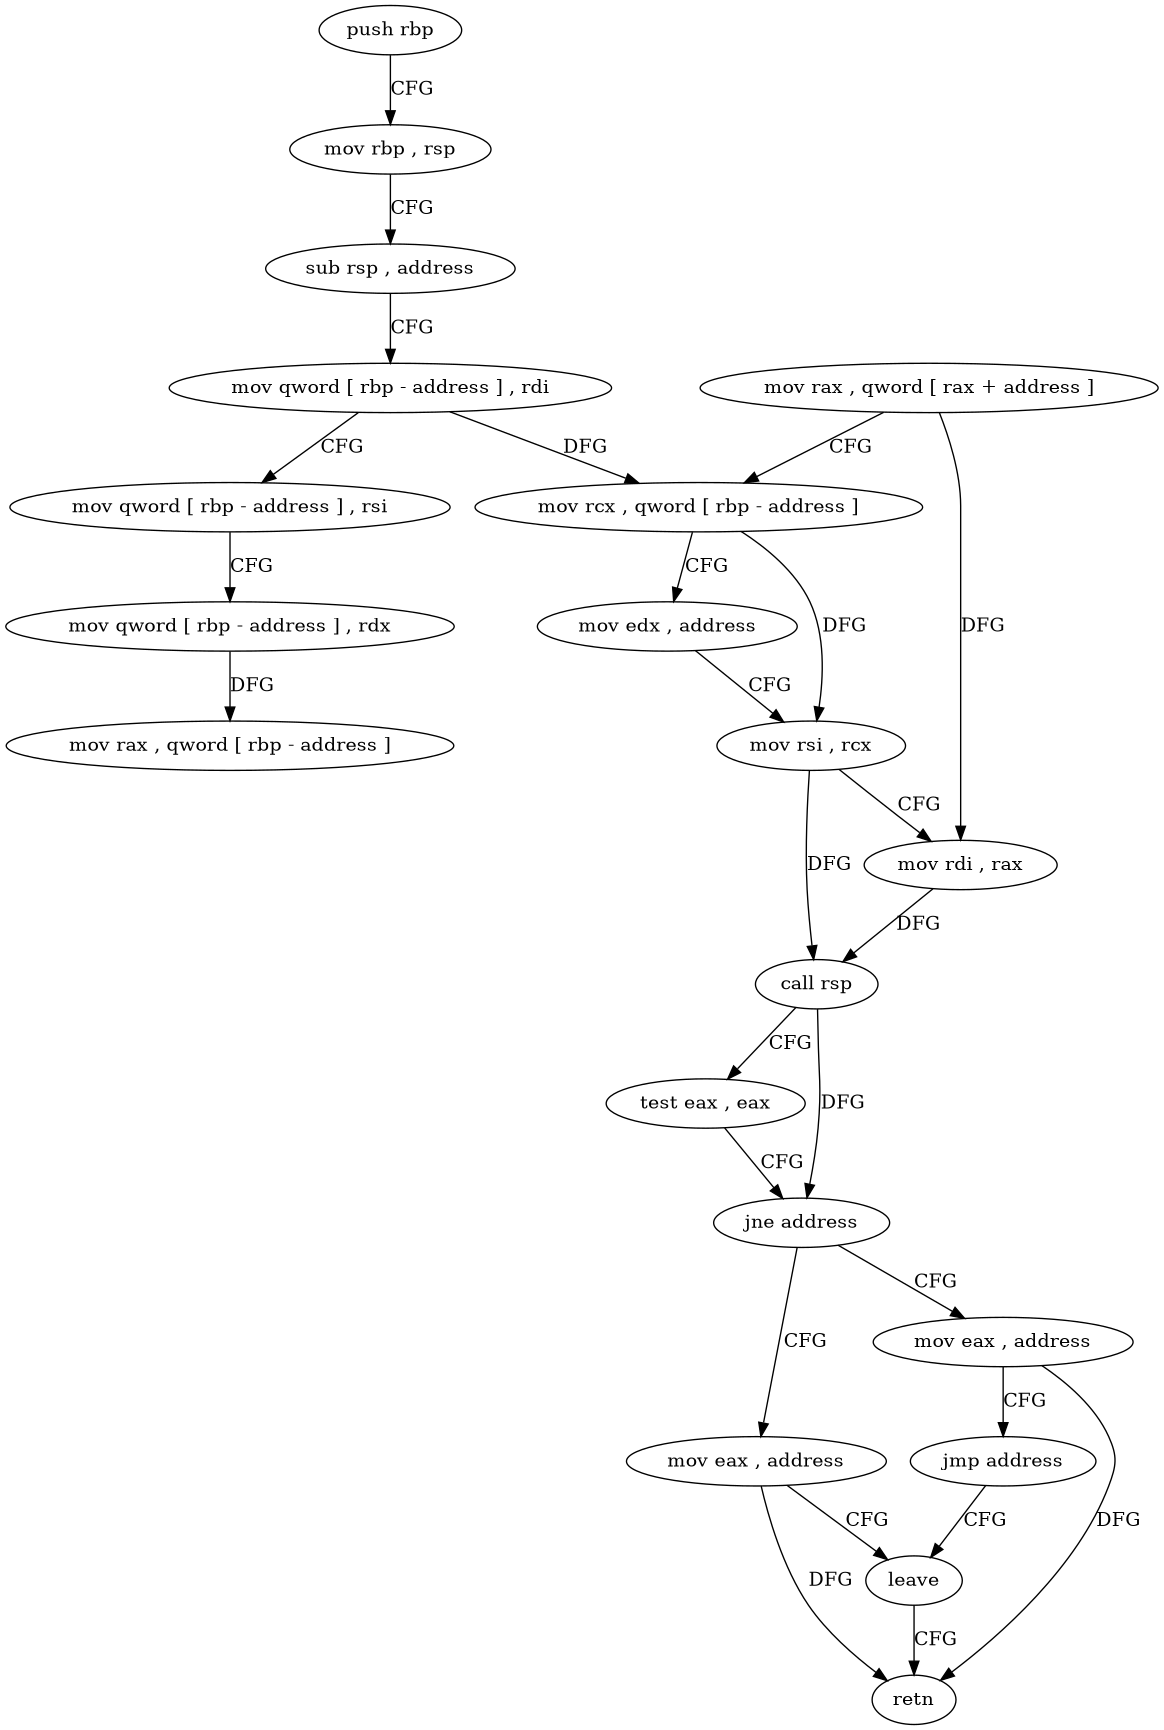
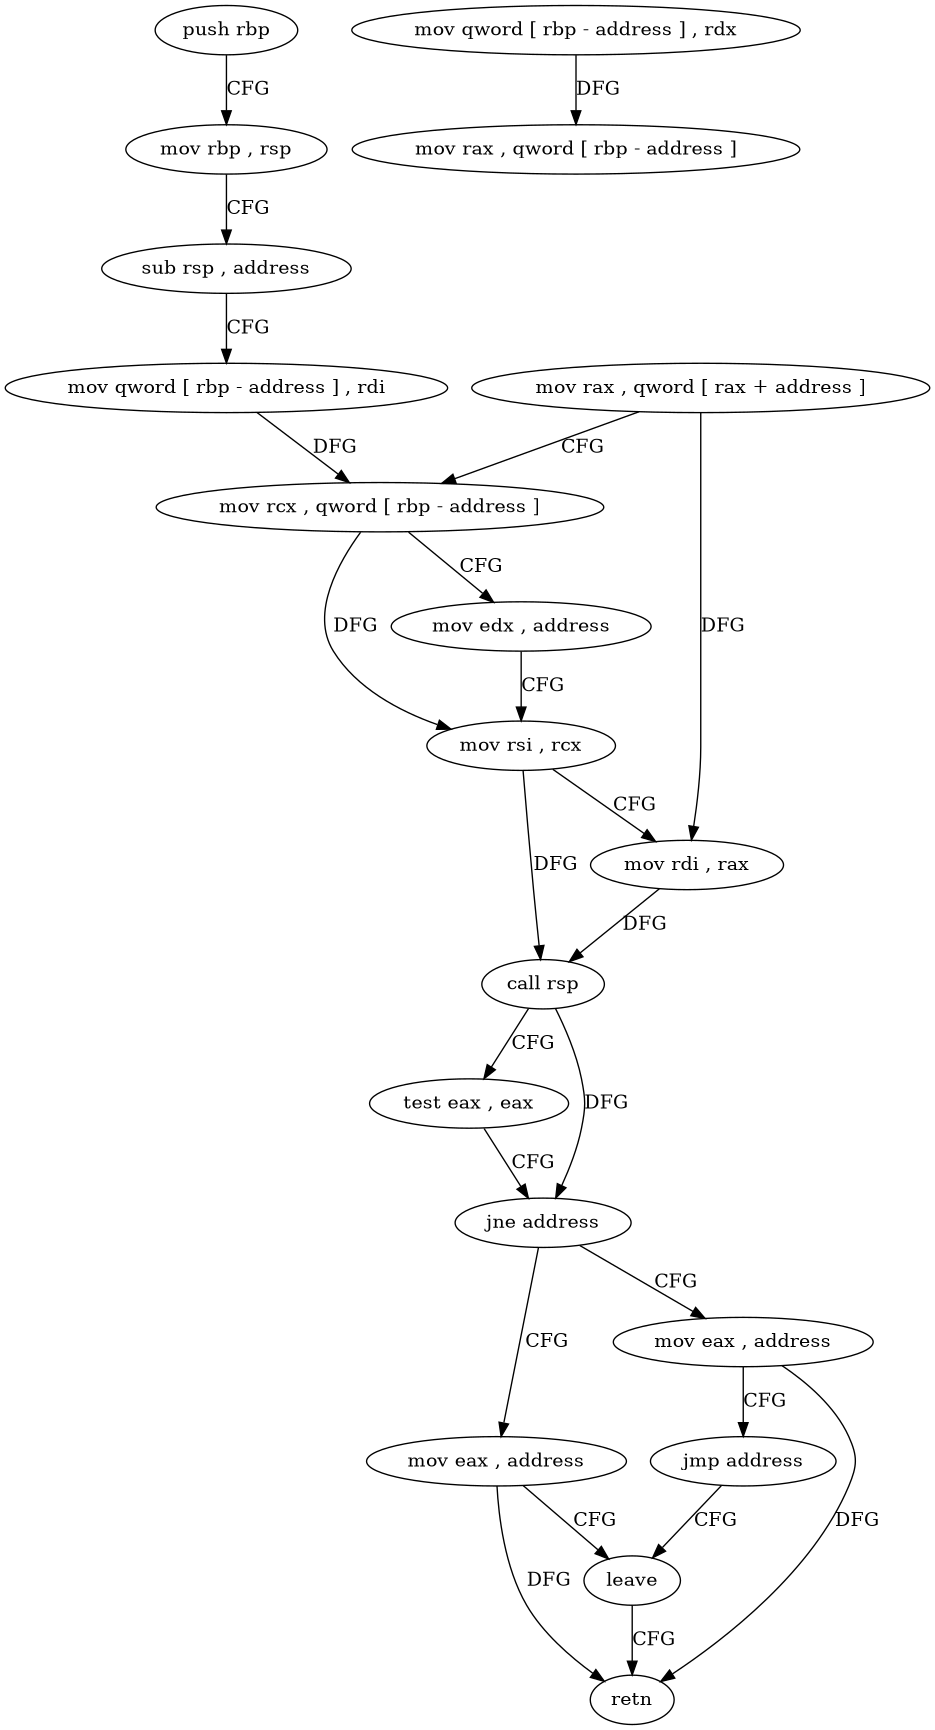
(230, 507) -> none
